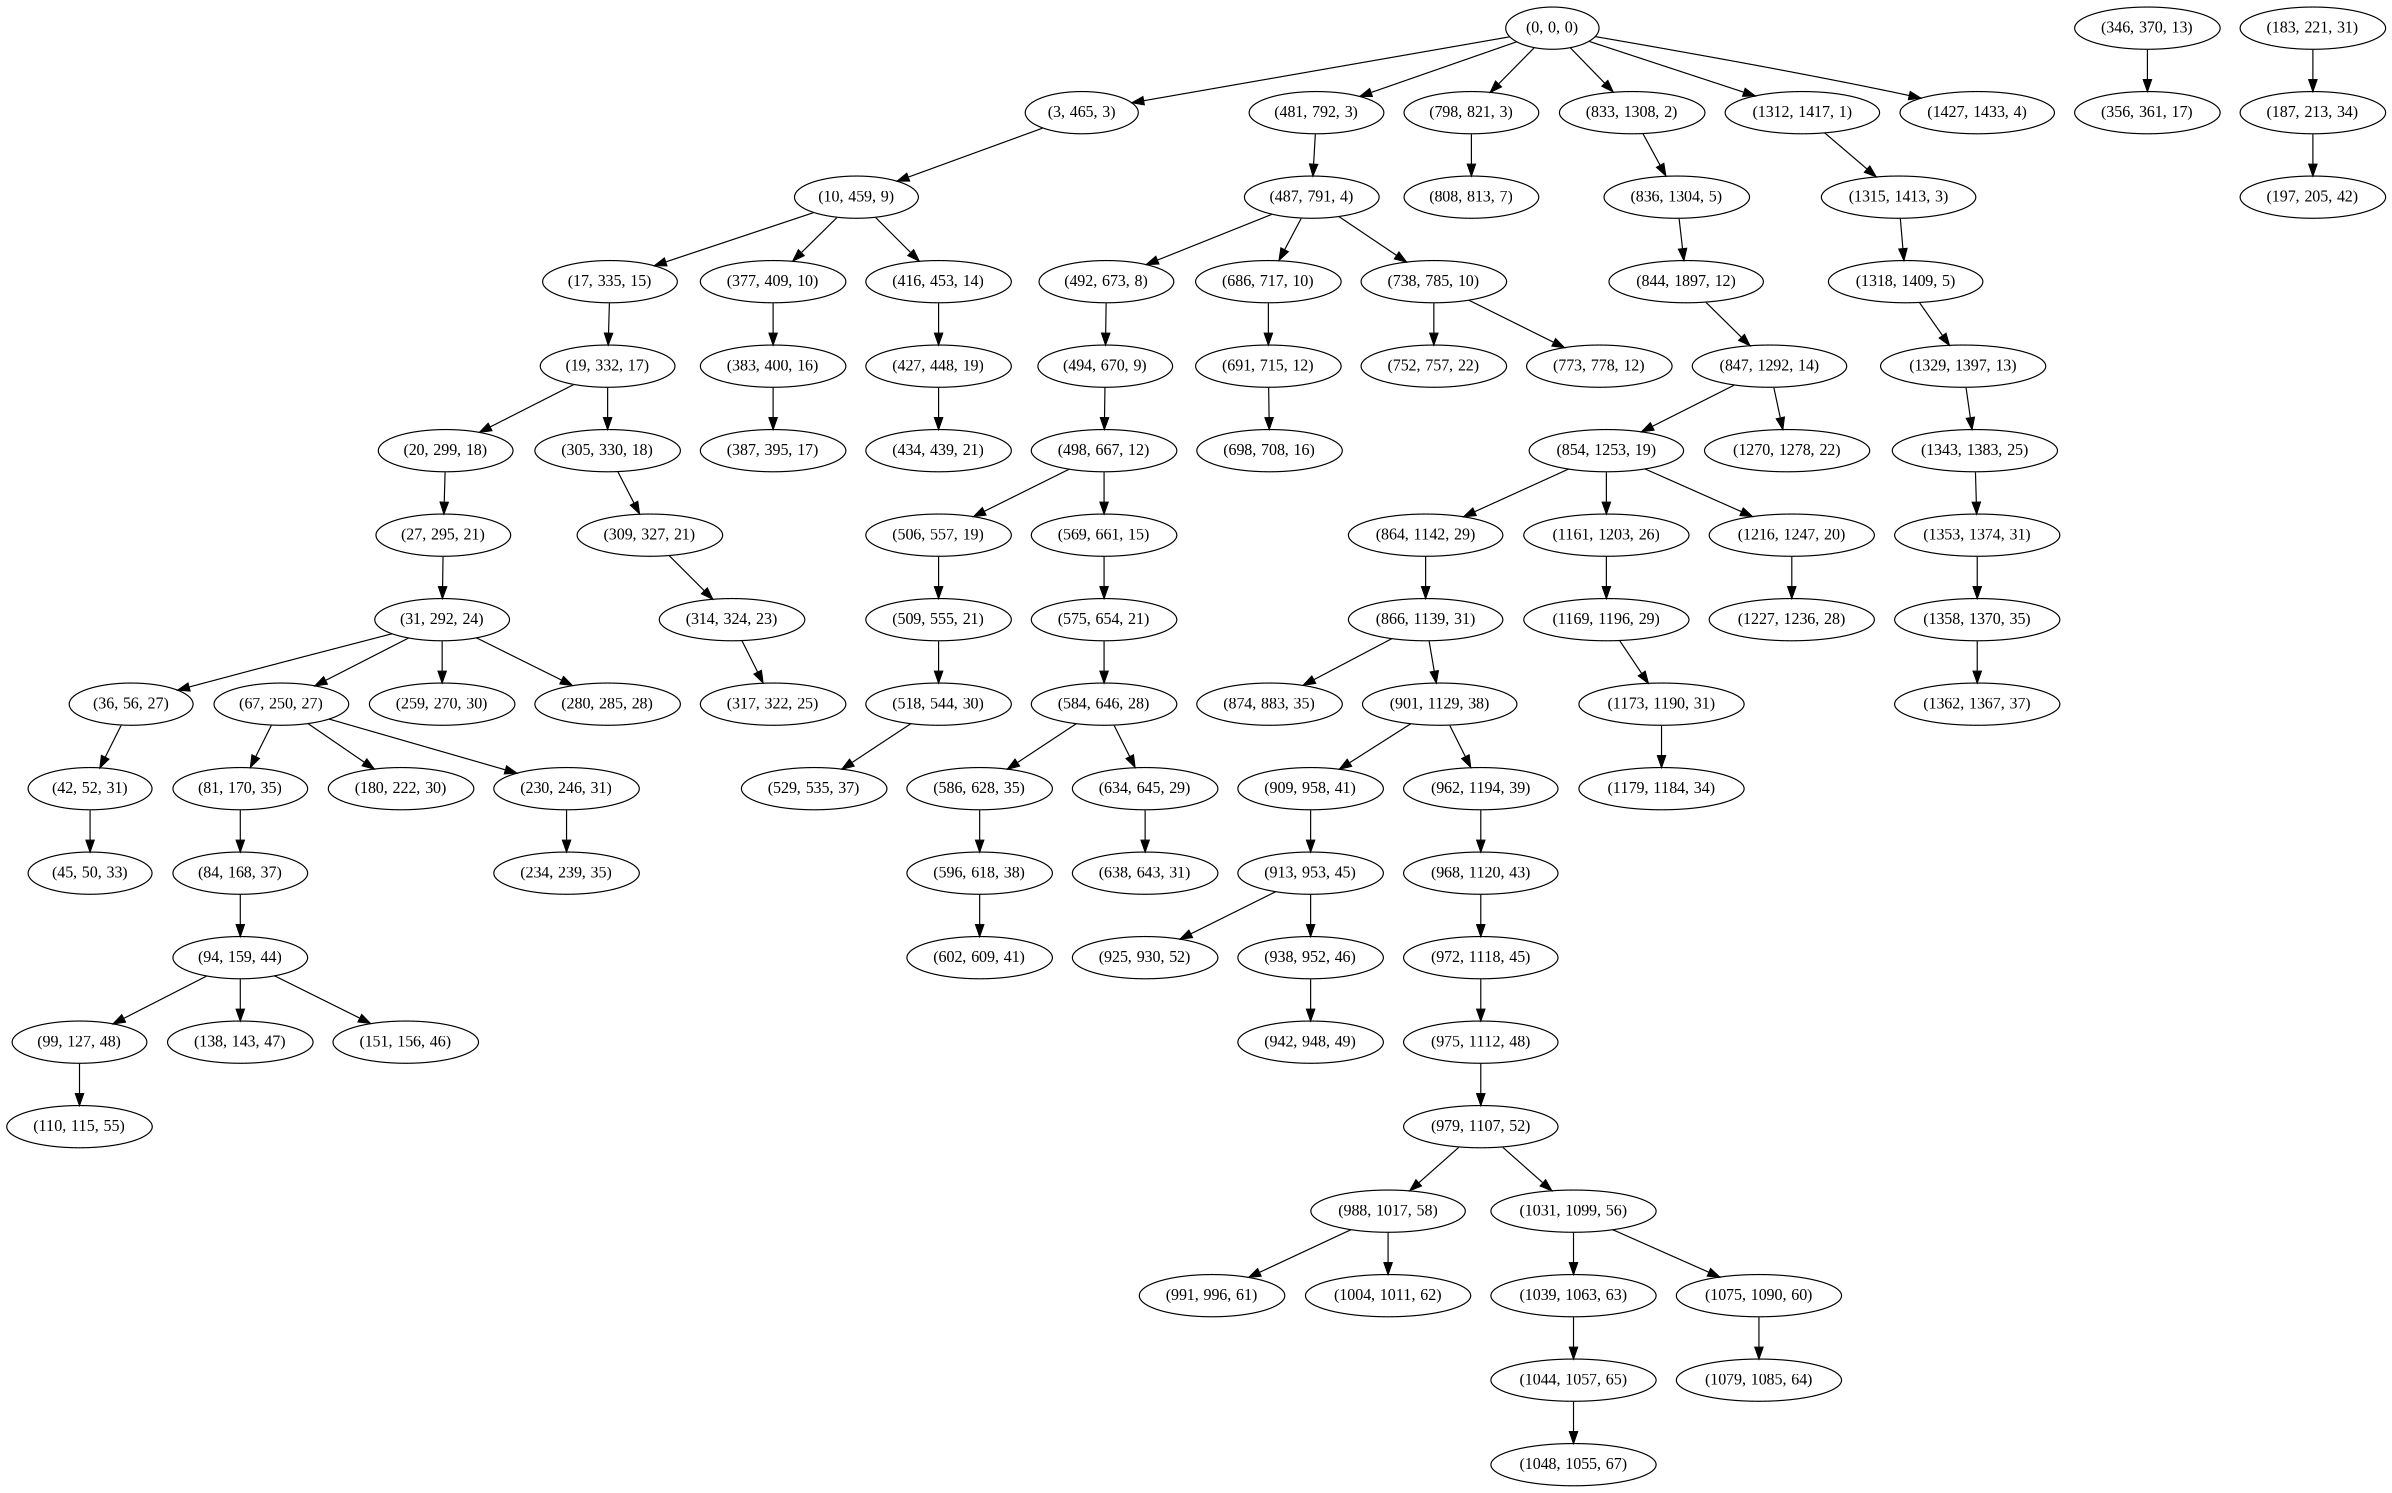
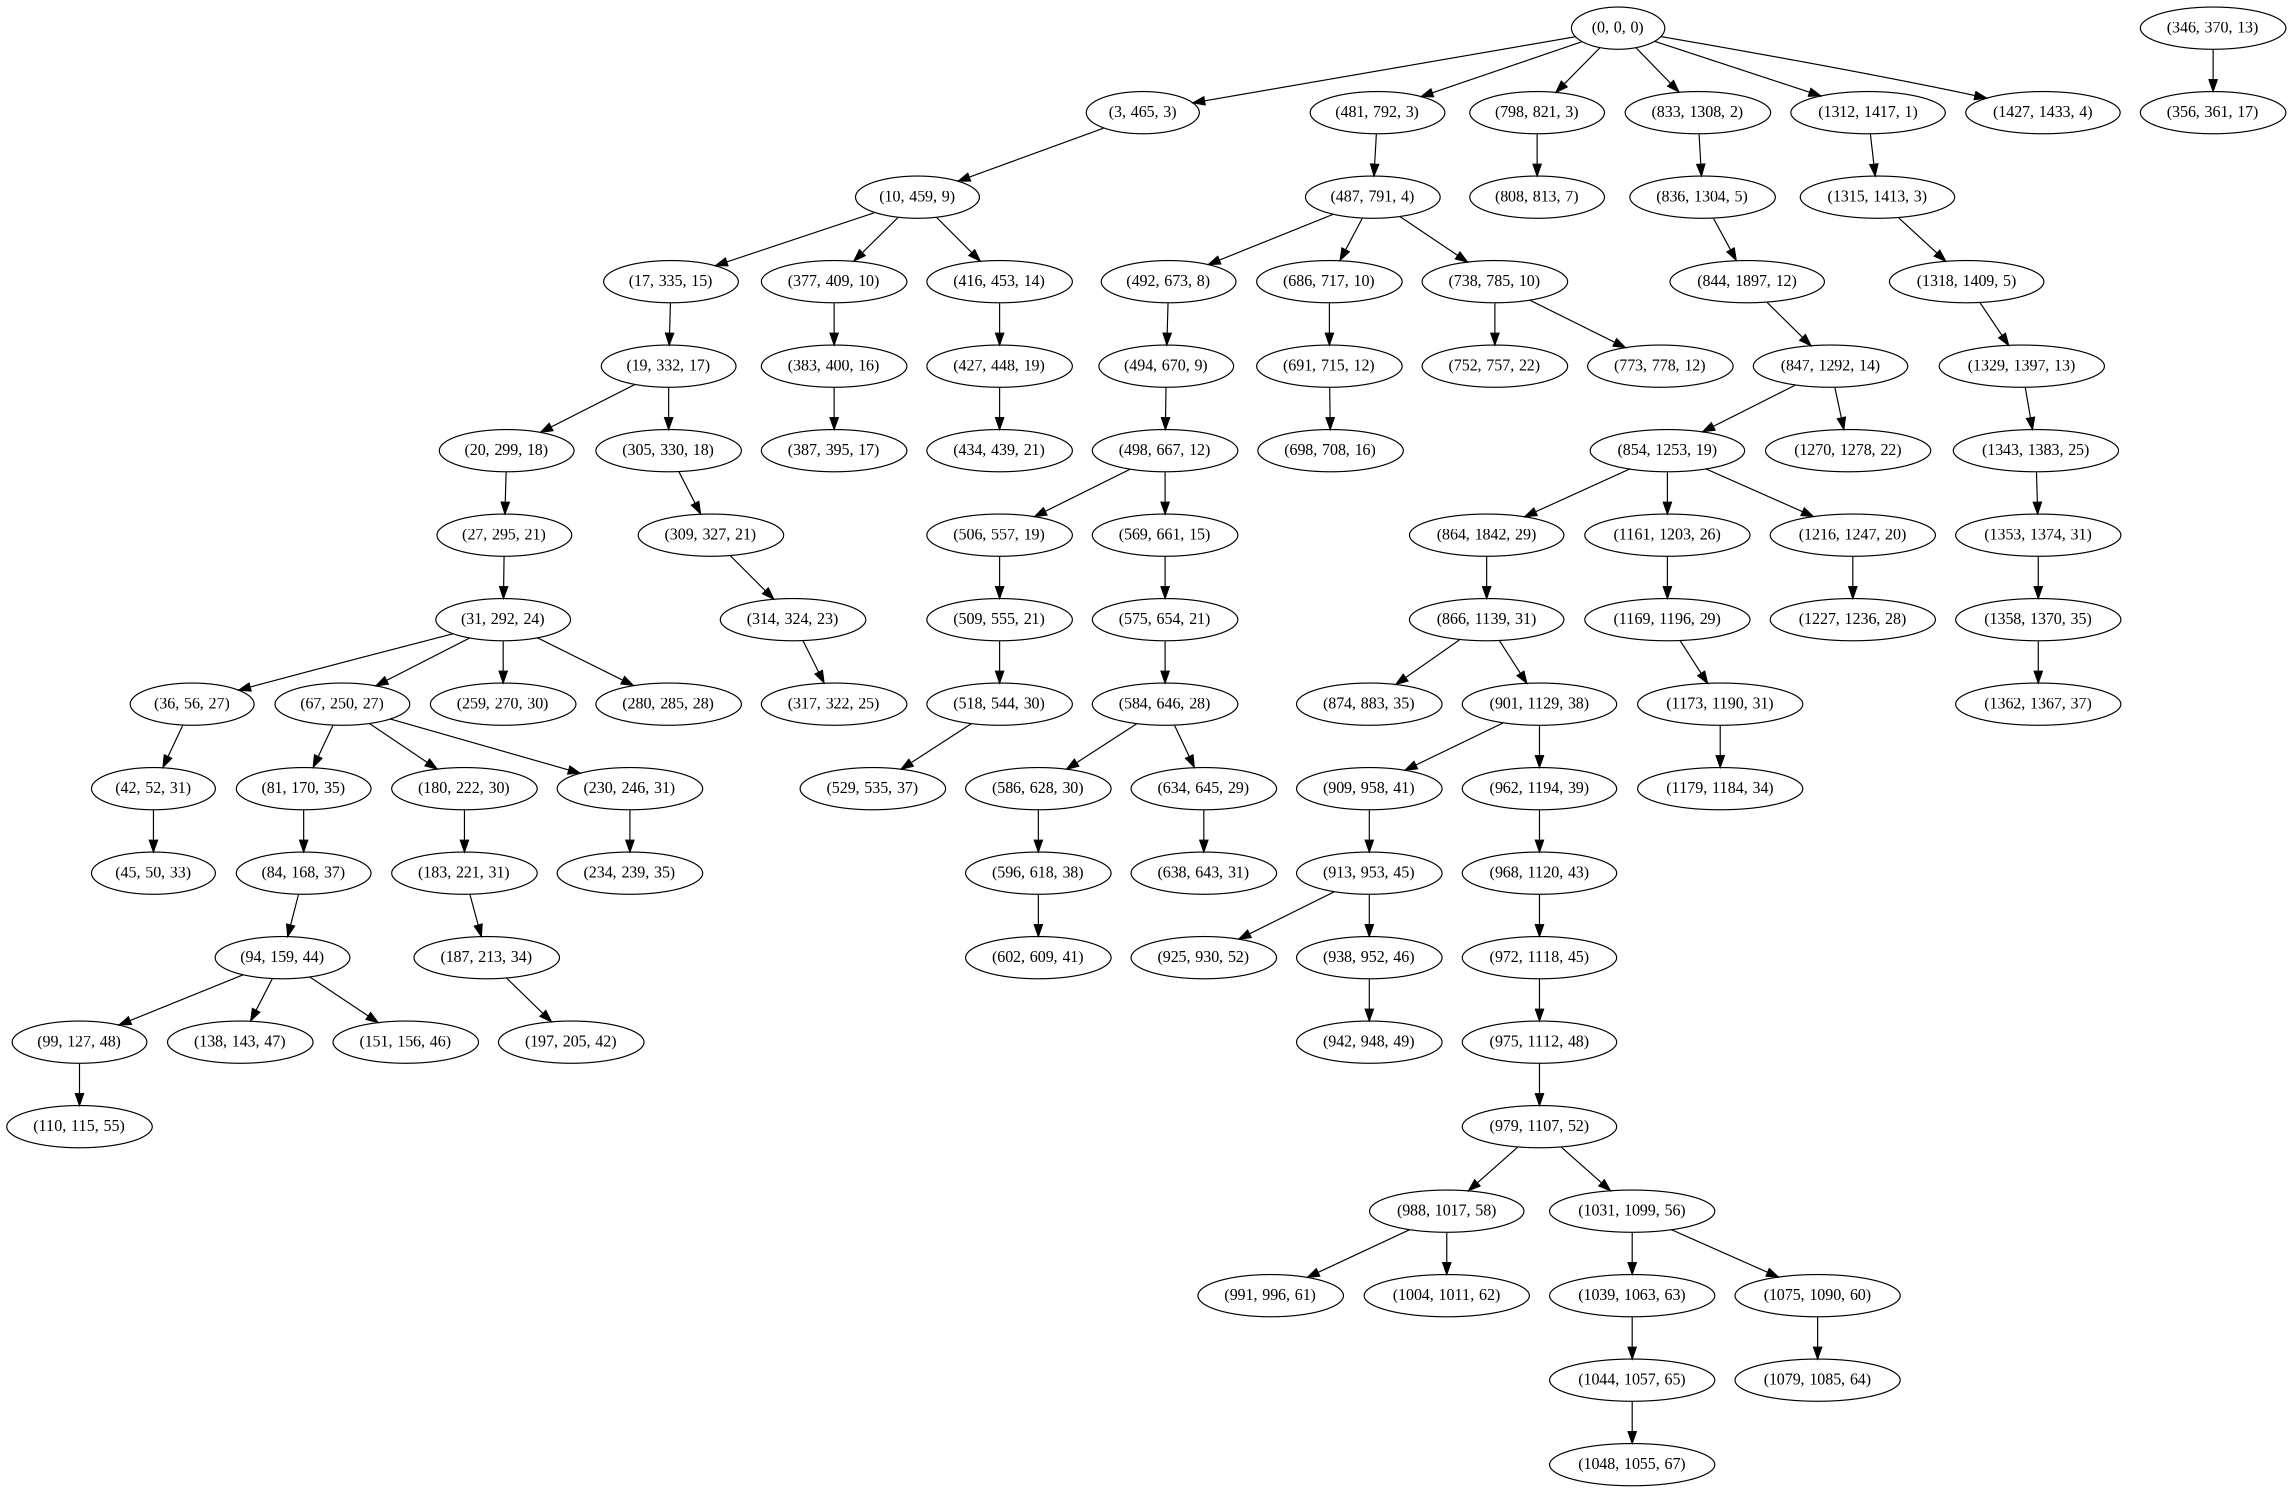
(1426, 535) -> (1487, 535)
(980, 789) -> (1038, 789)
none -> (464, 825)
